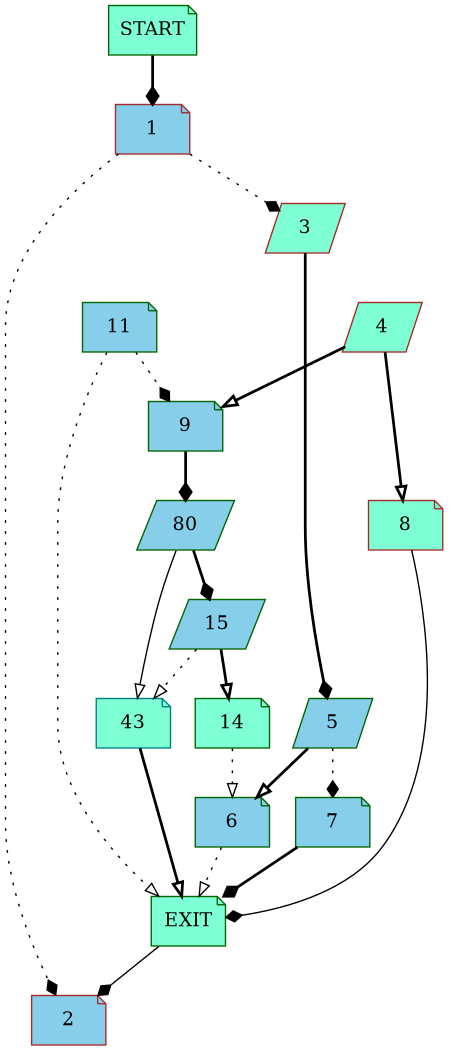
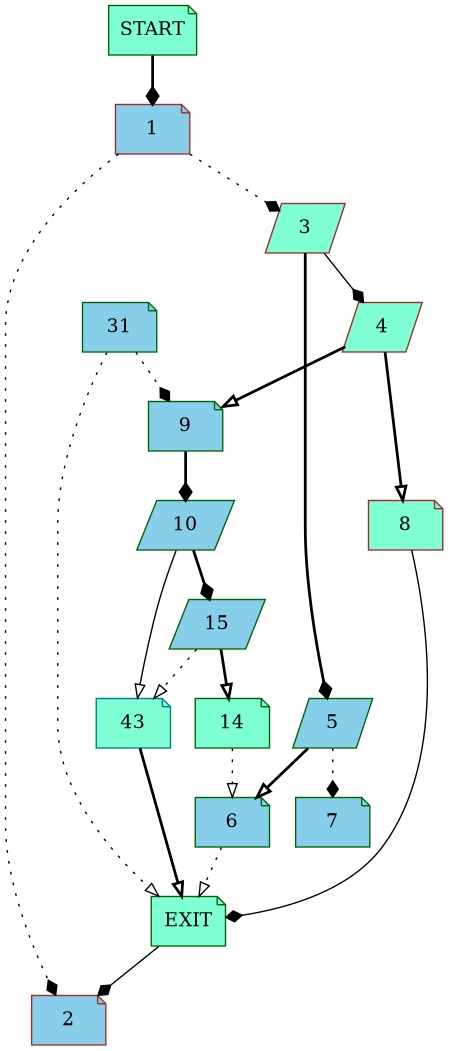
none -> (339, 271)
(120, 327) -> (120, 327)
(186, 525) -> (186, 525)
(268, 867) -> none
